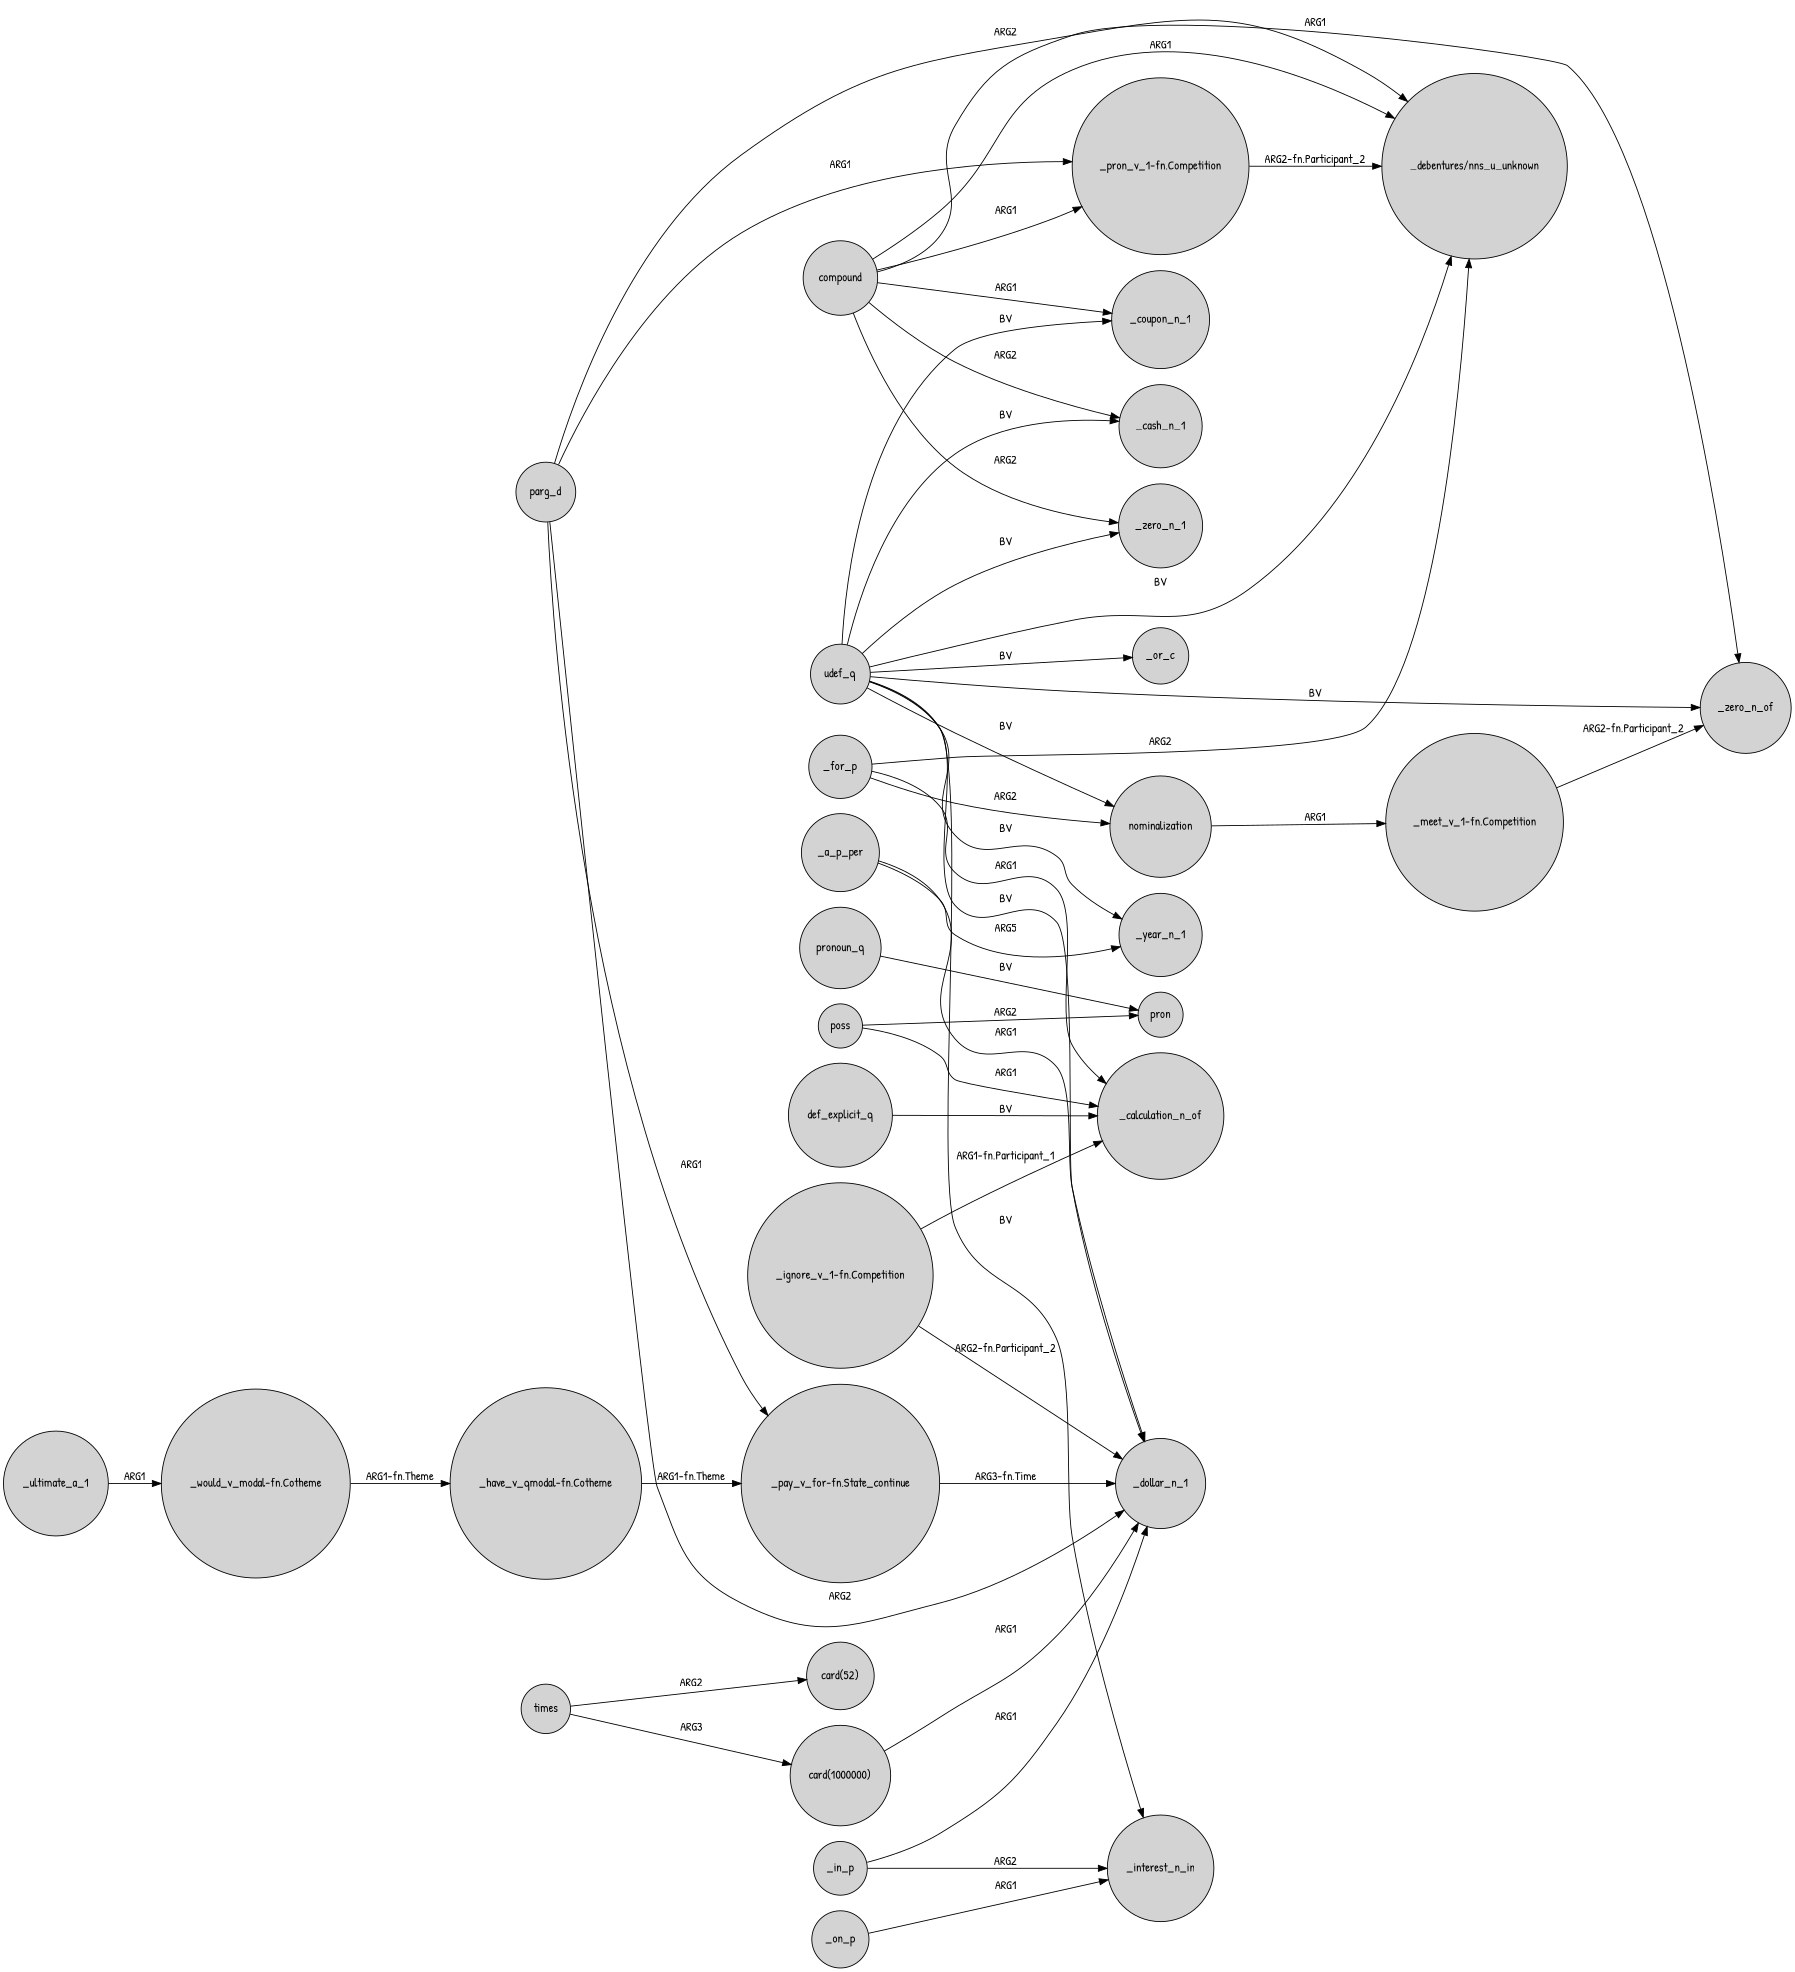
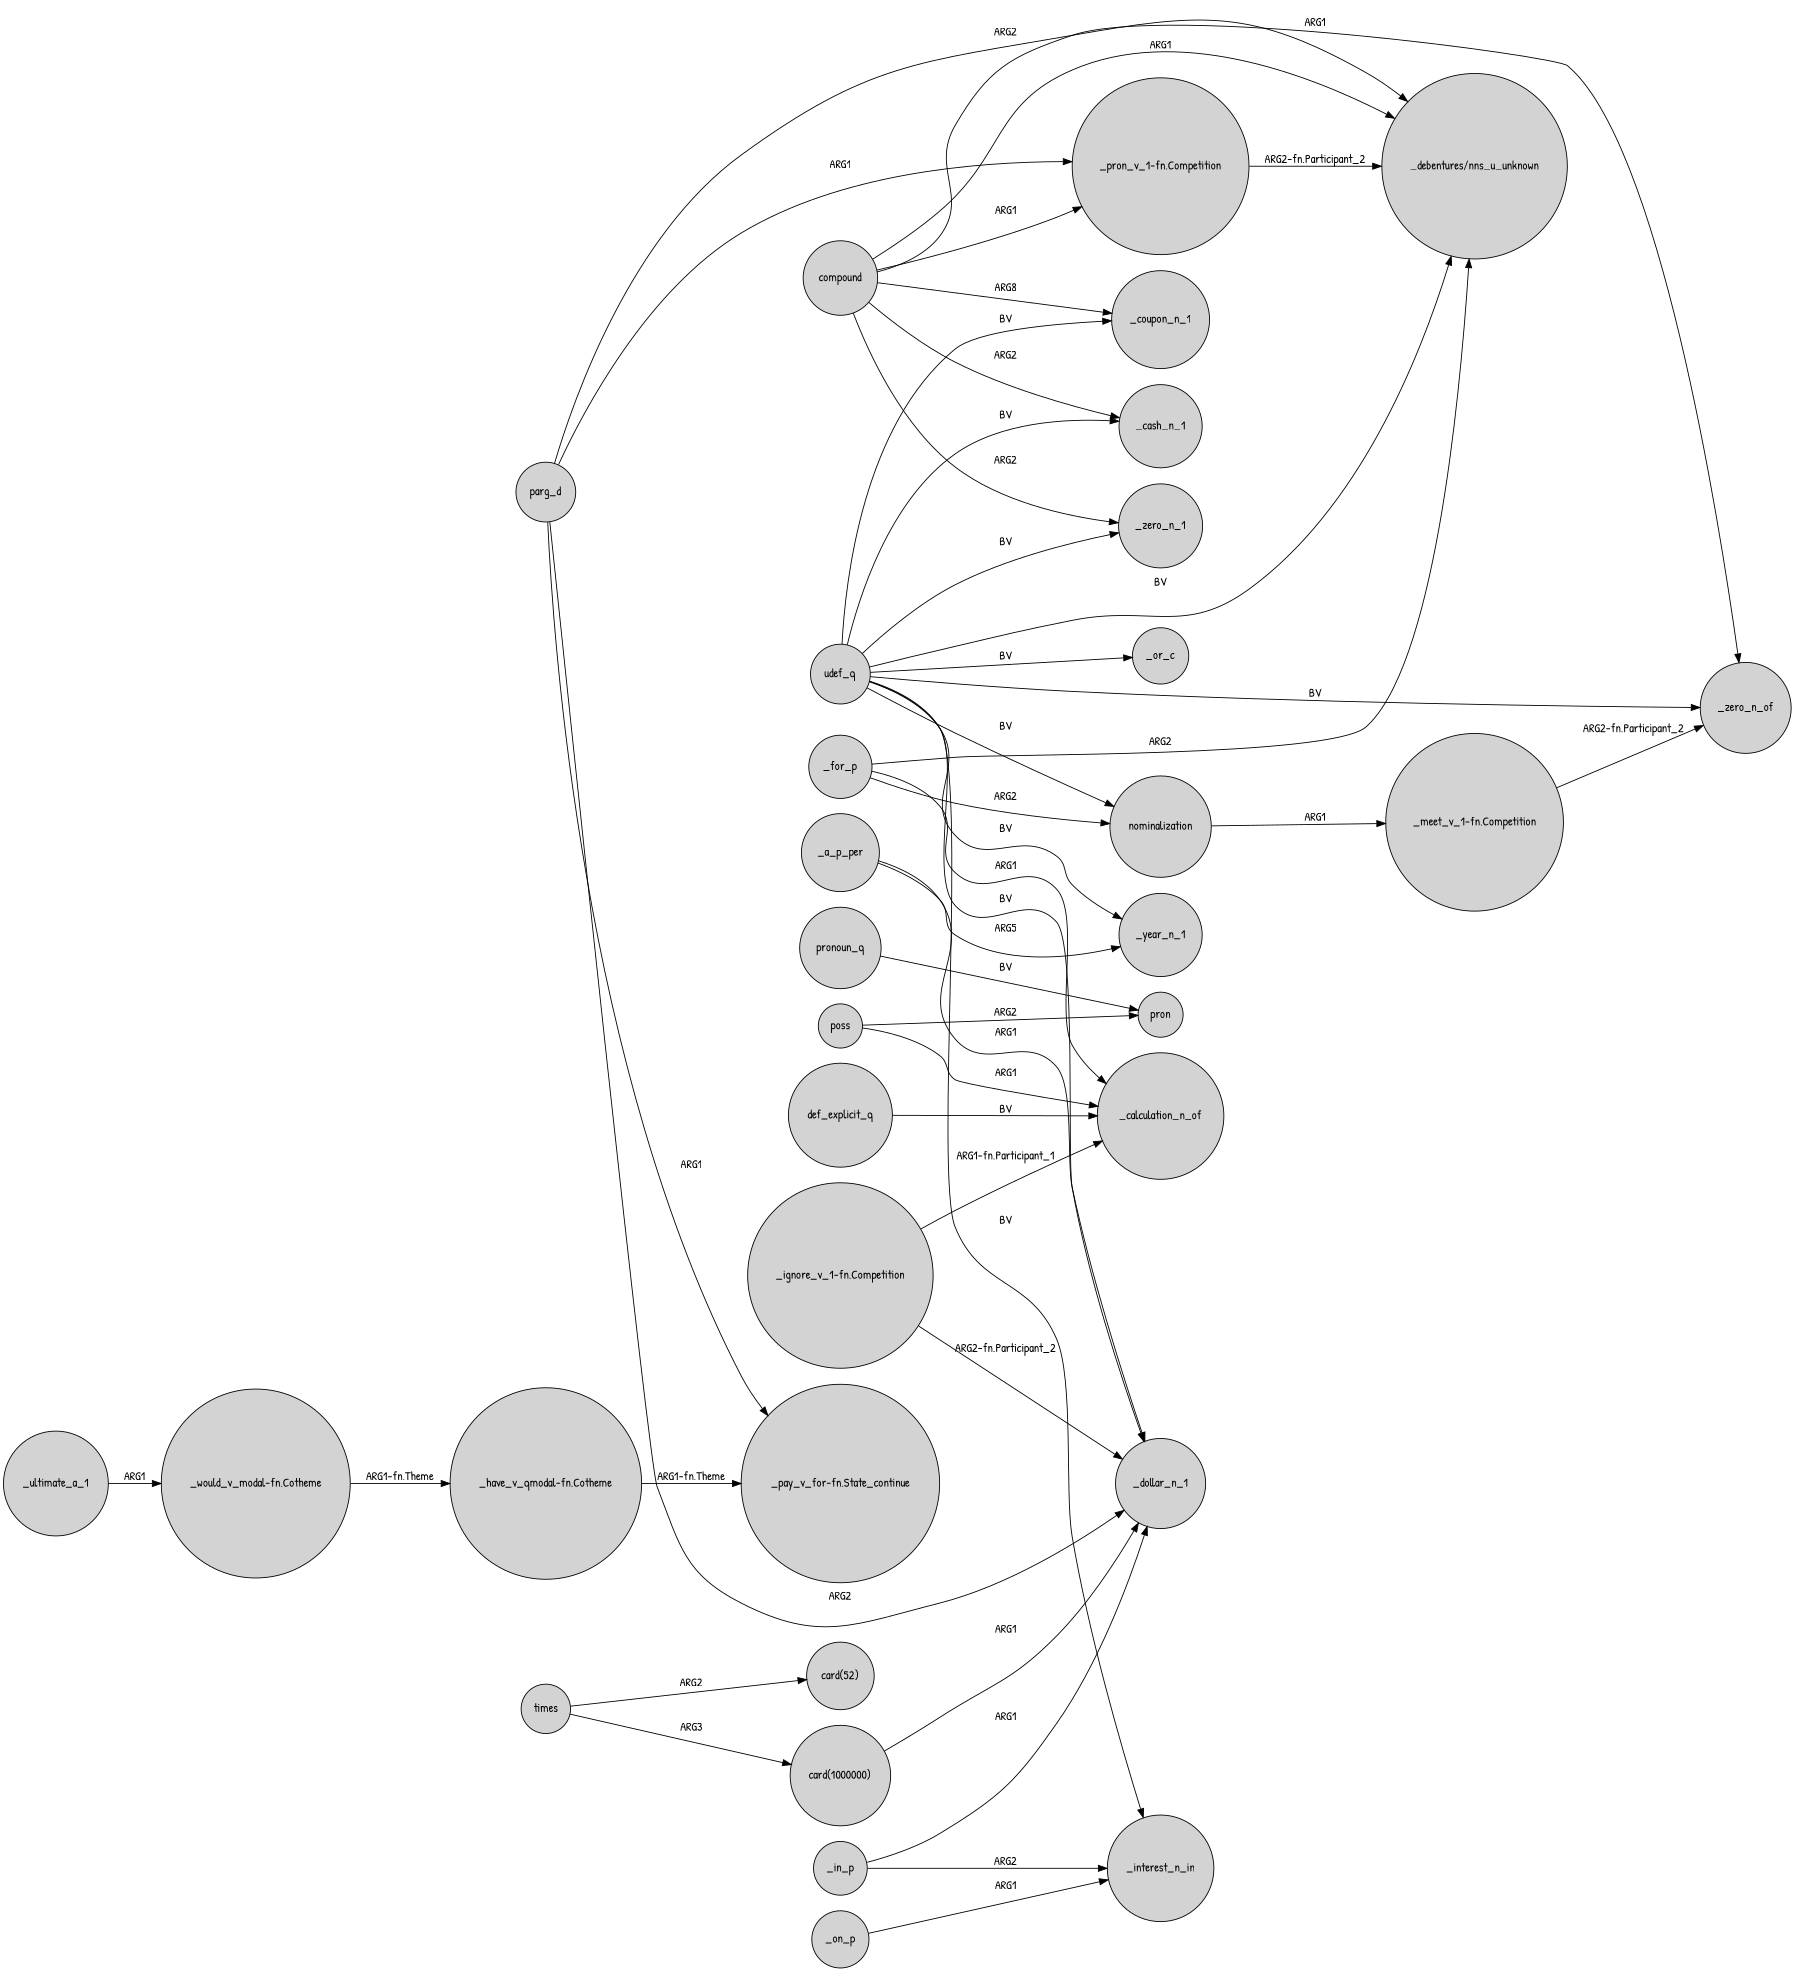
(1006, 288) -> (1006, 288)
(1023, 1484) -> none
